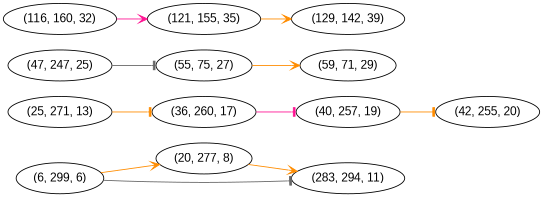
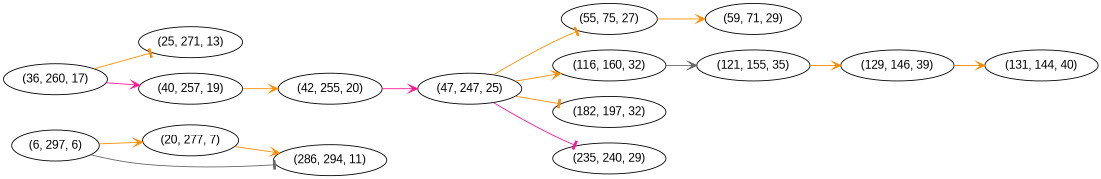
(128, 19) -> (677, 65)
(348, 19) -> (897, 65)
(132, 65) -> (533, 52)
none -> (1042, 65)
none -> (534, 78)
none -> (396, 89)
(130, 112) -> (121, 61)
(274, 112) -> (119, 84)
(416, 112) -> (256, 89)
none -> (609, 112)
(204, 158) -> (191, 140)
none -> (609, 158)
(60, 178) -> (55, 146)
(348, 178) -> (330, 160)
